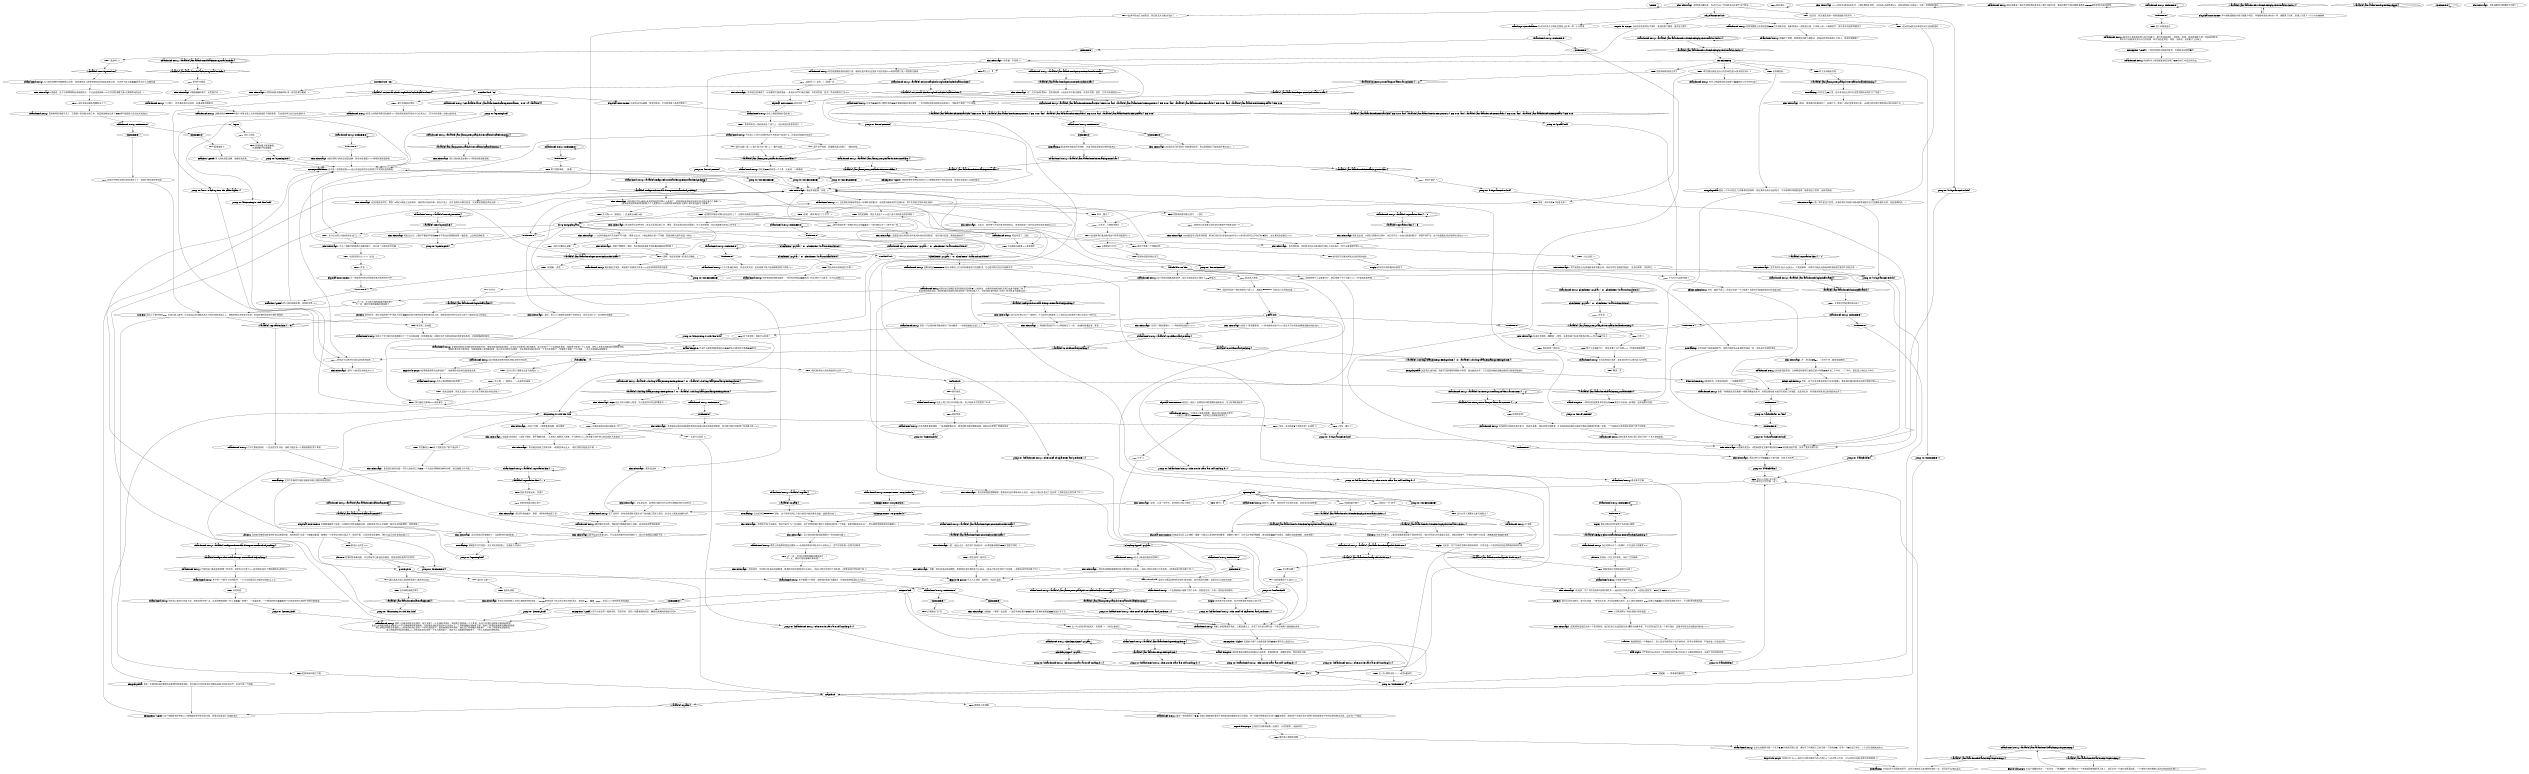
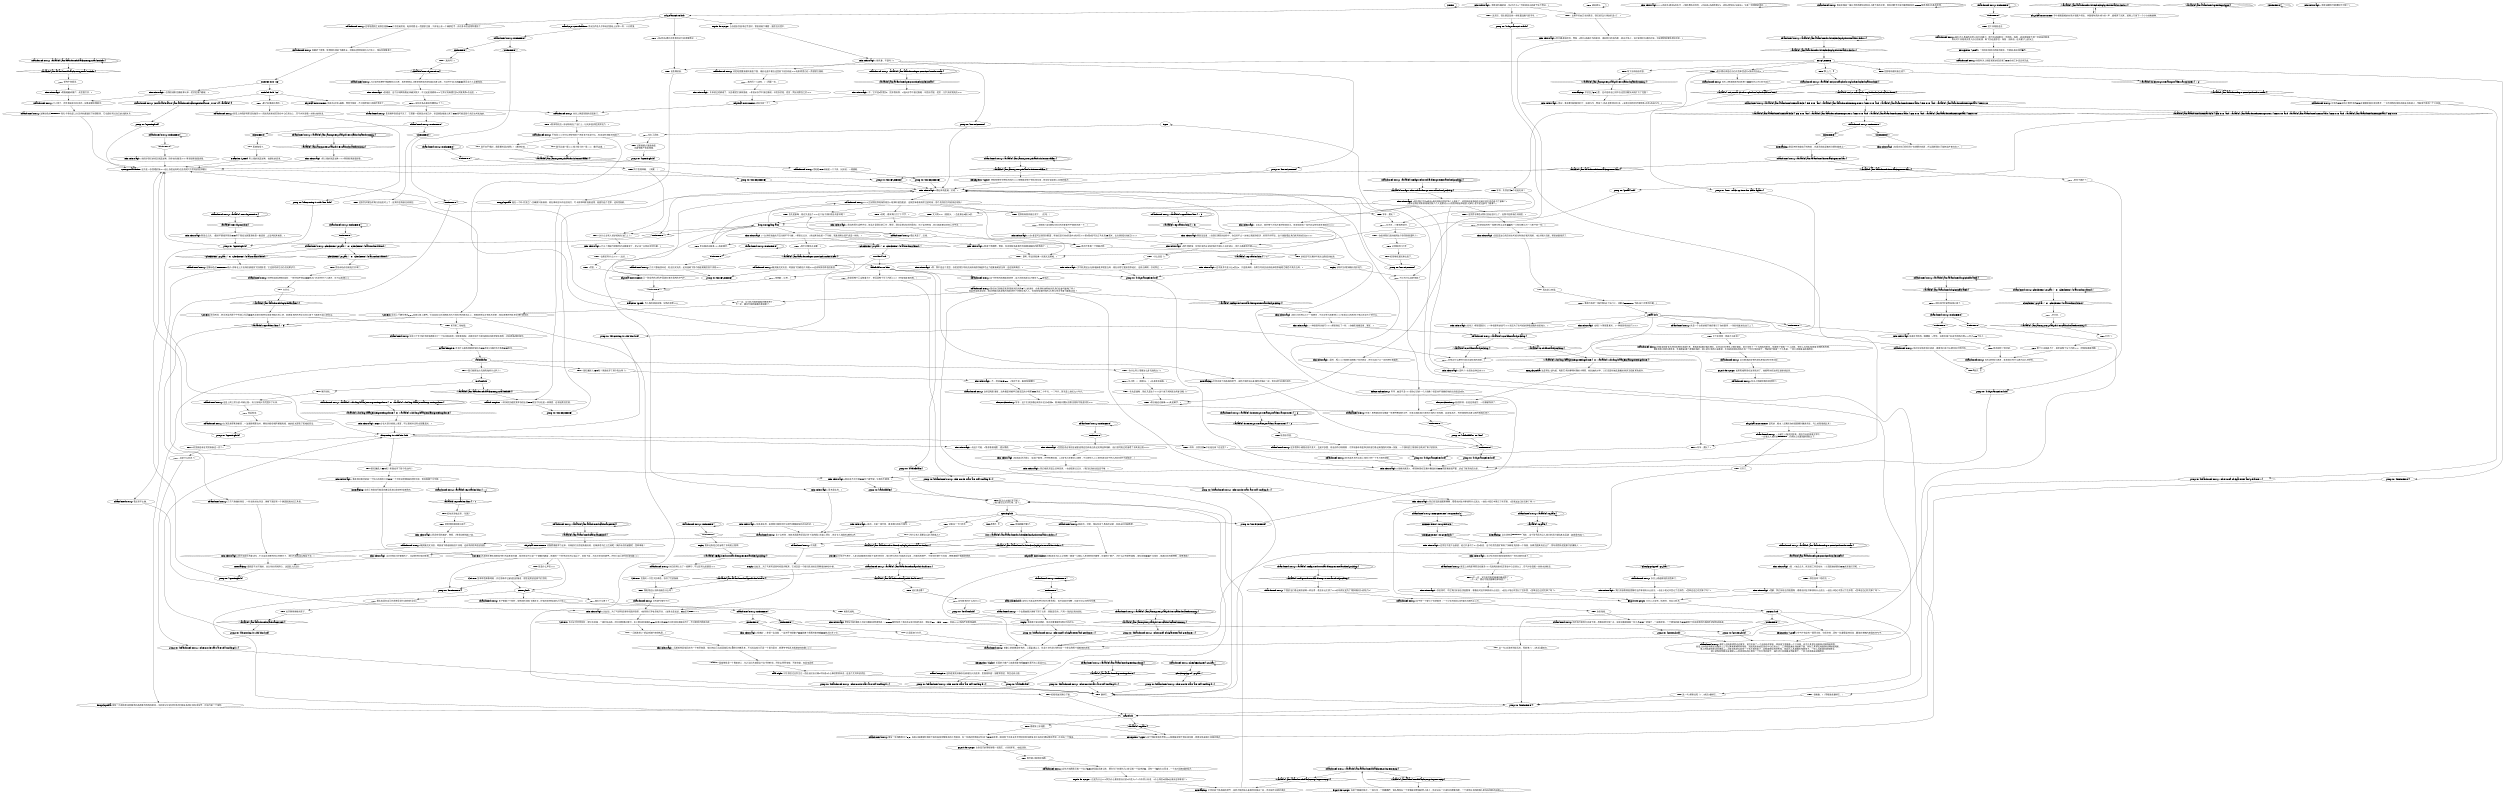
none -> (307, 66)
(1724, 71) -> (1737, 71)
(1932, 131) -> (674, 54)
none -> (1931, 348)
none -> (602, 371)
